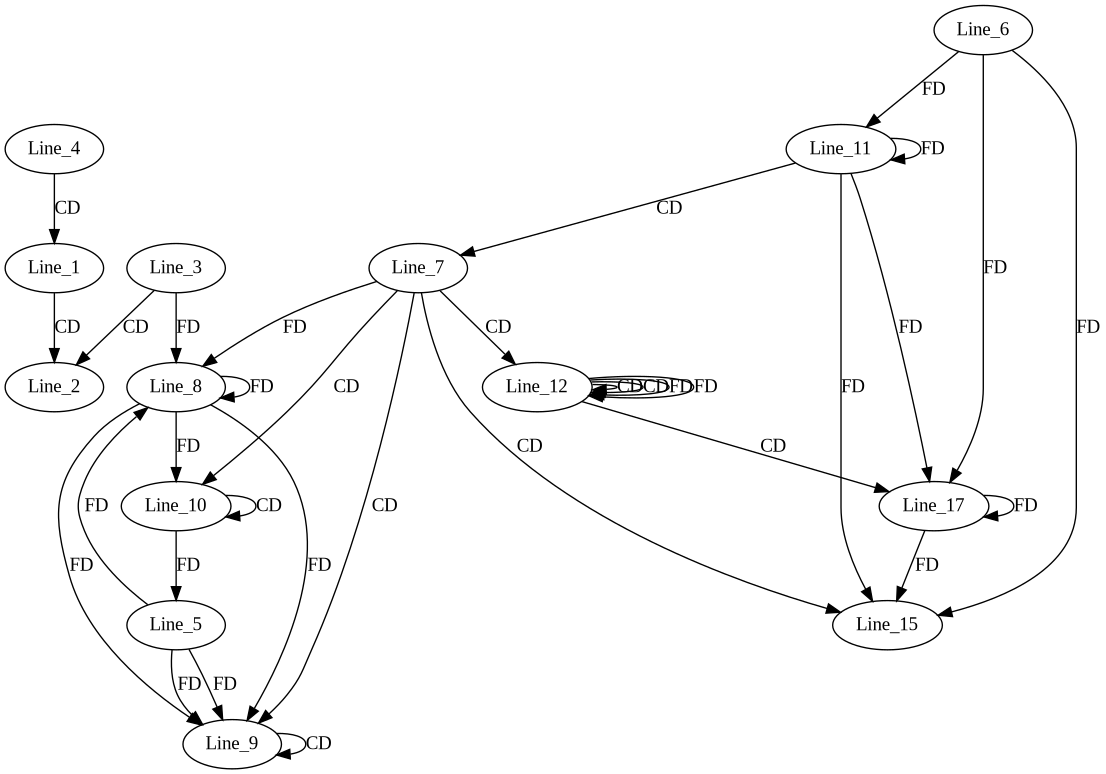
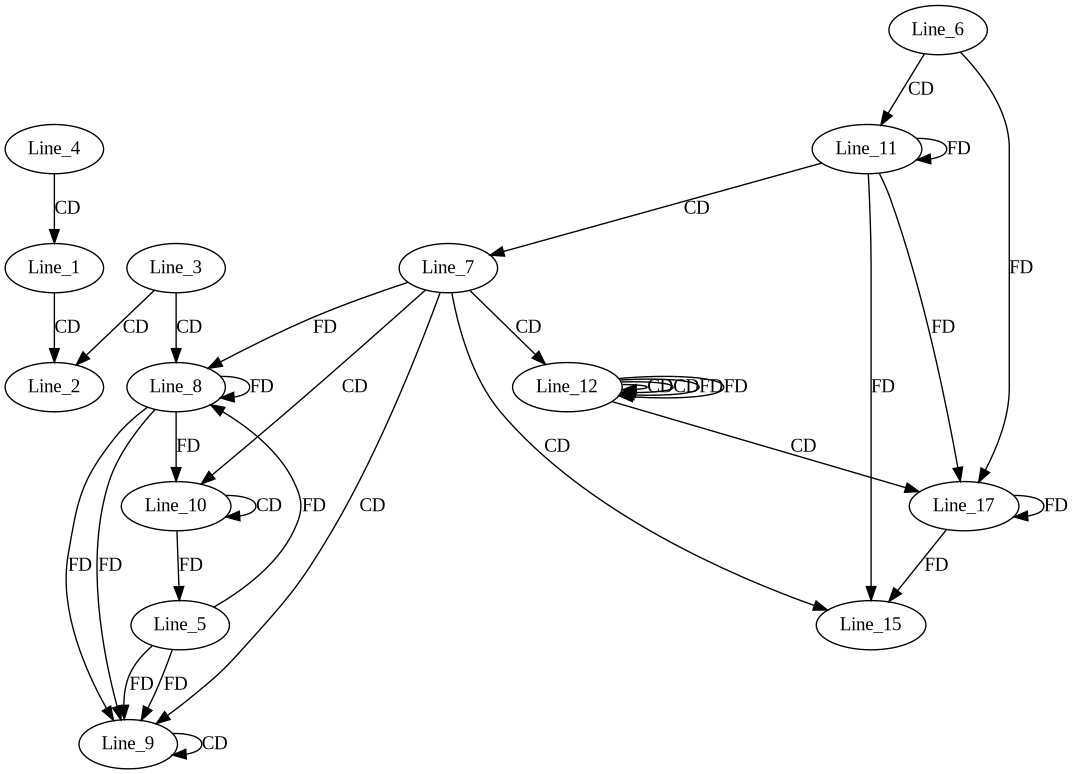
(934, 90) -> (921, 90)
(188, 328) -> (189, 328)
(1076, 355) -> none
